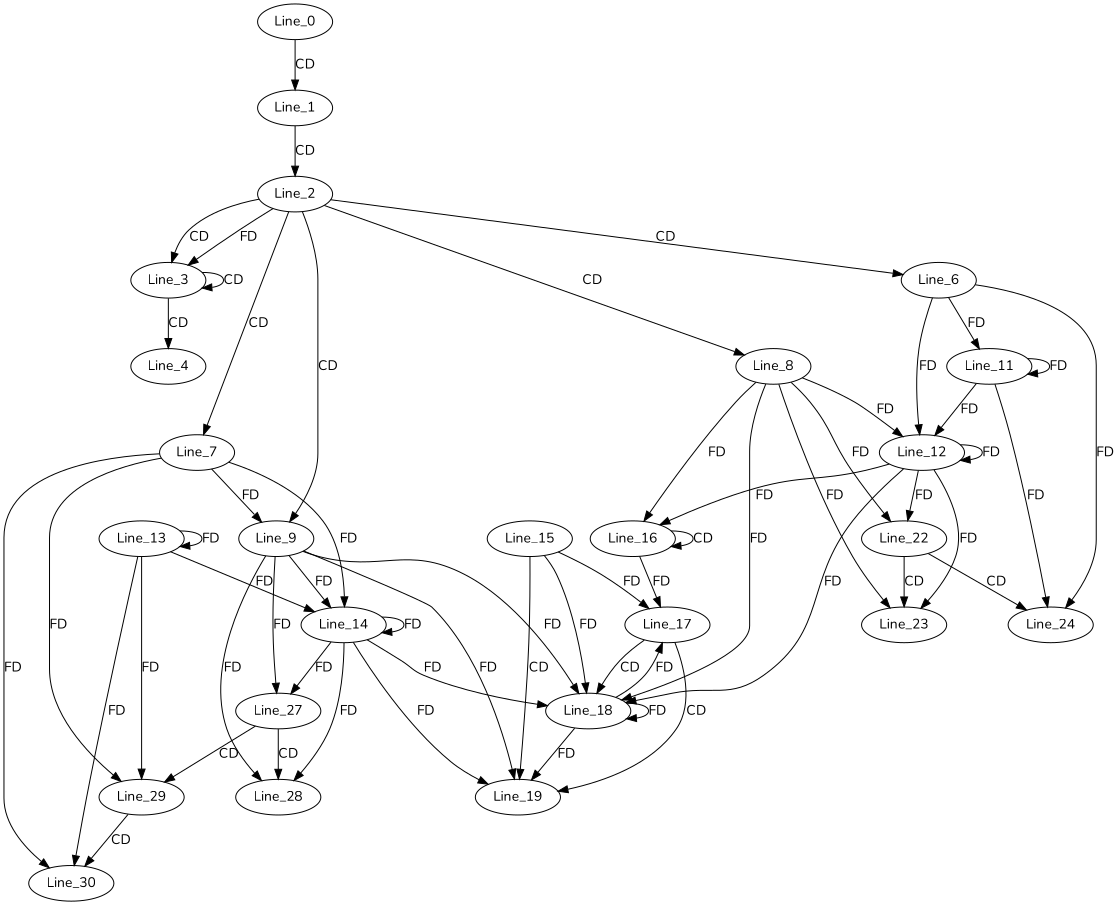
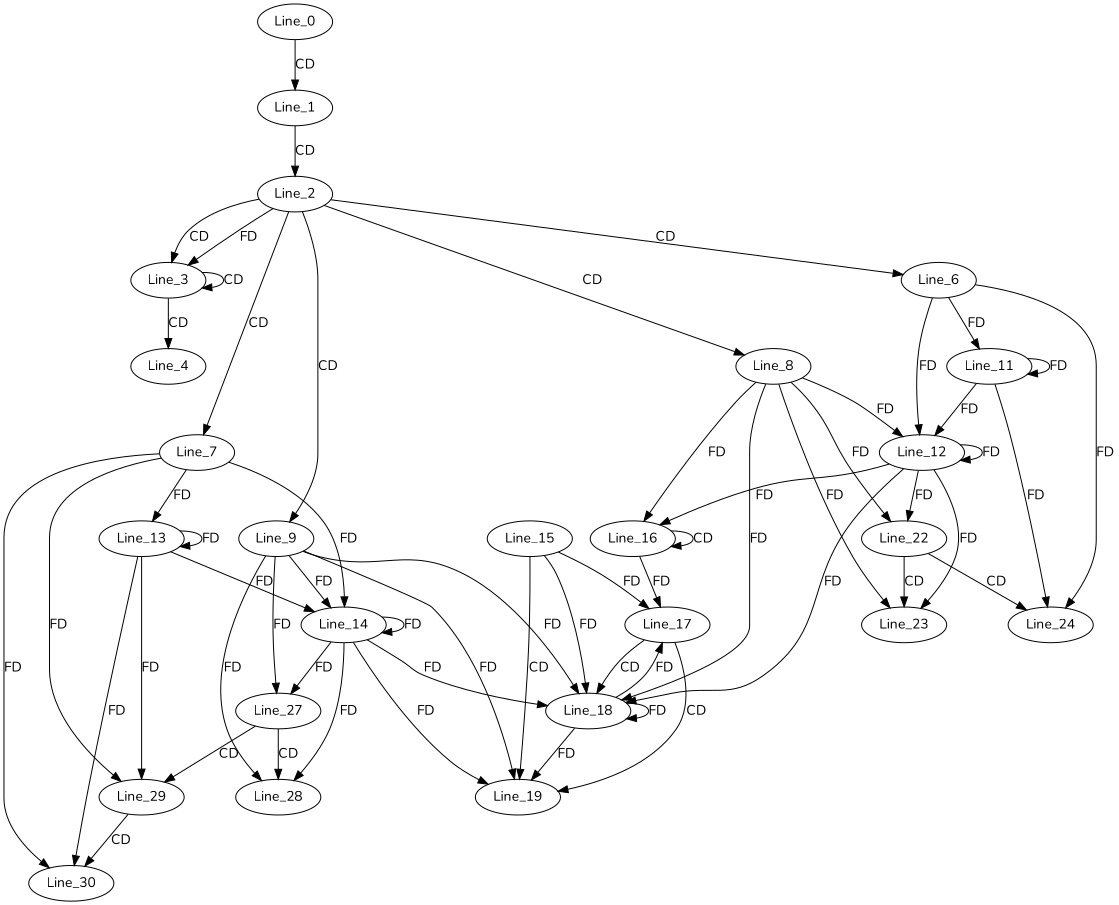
(233, 492) -> (172, 491)
